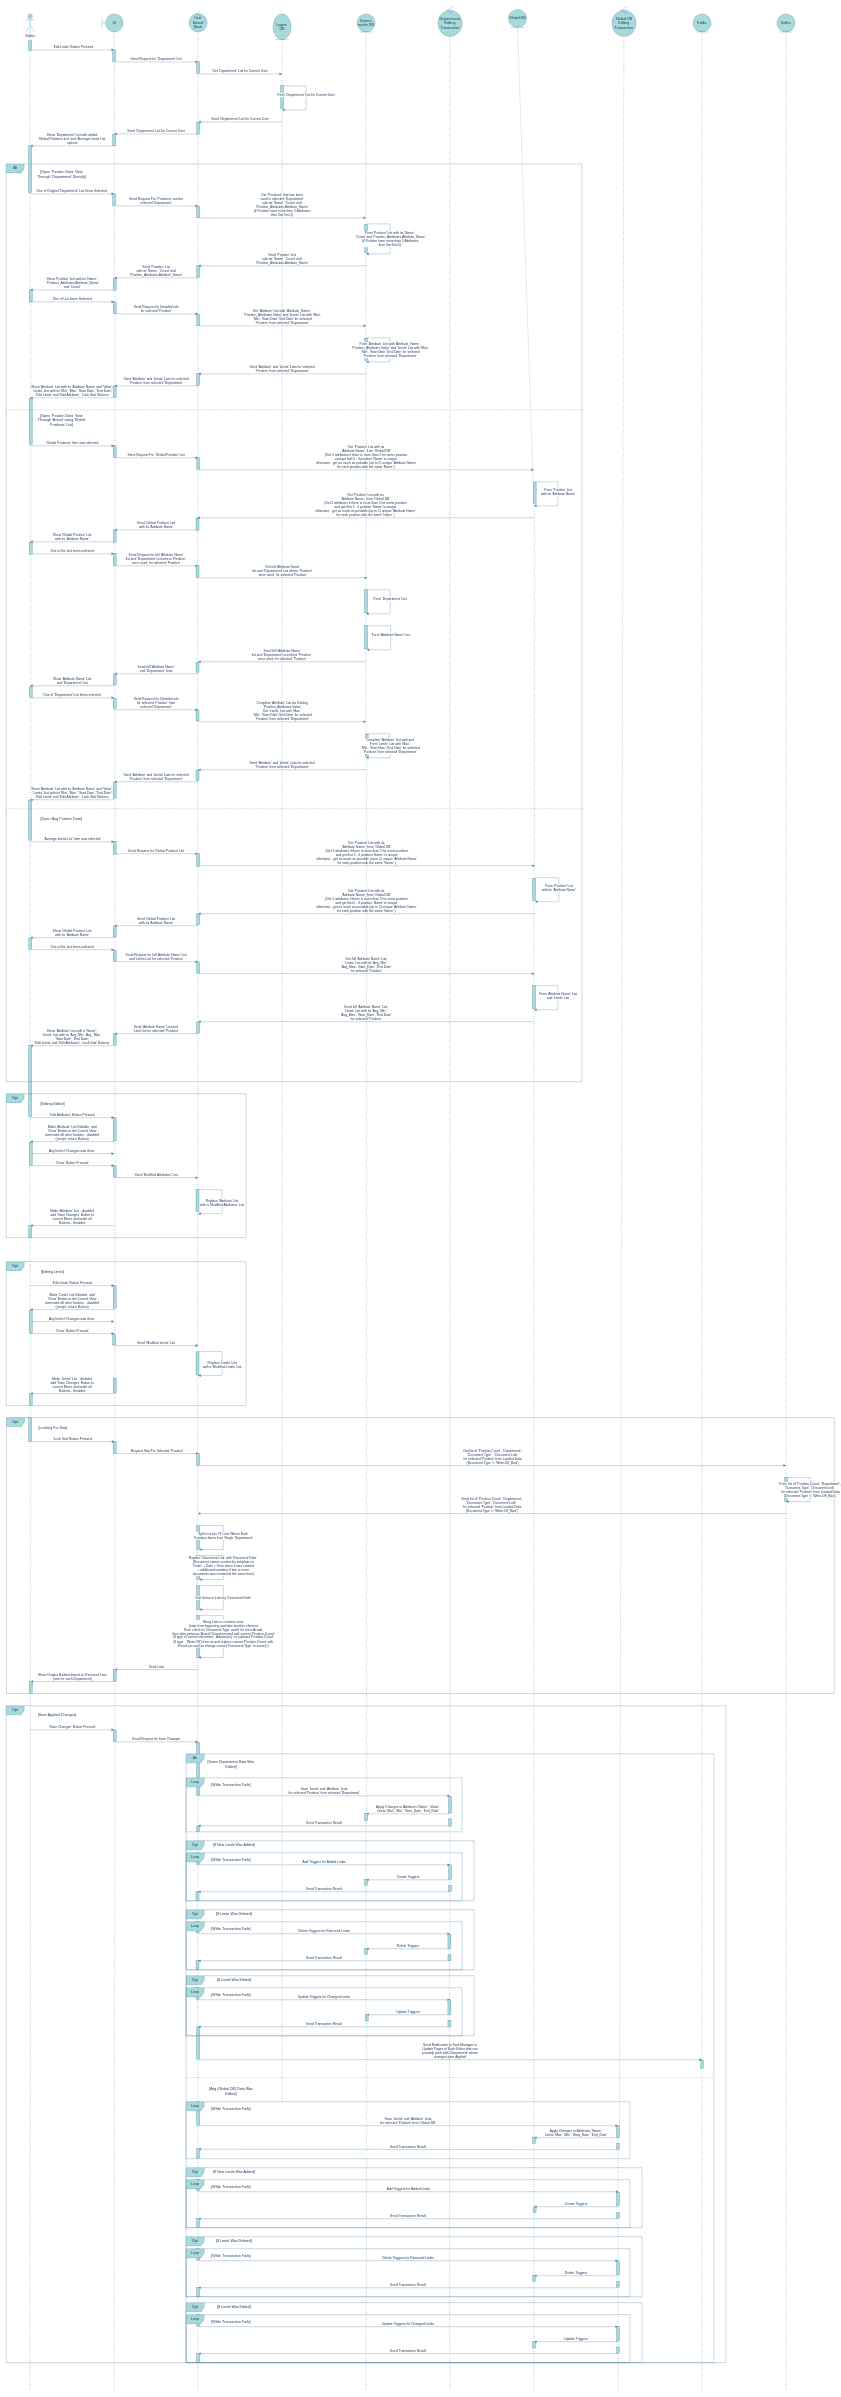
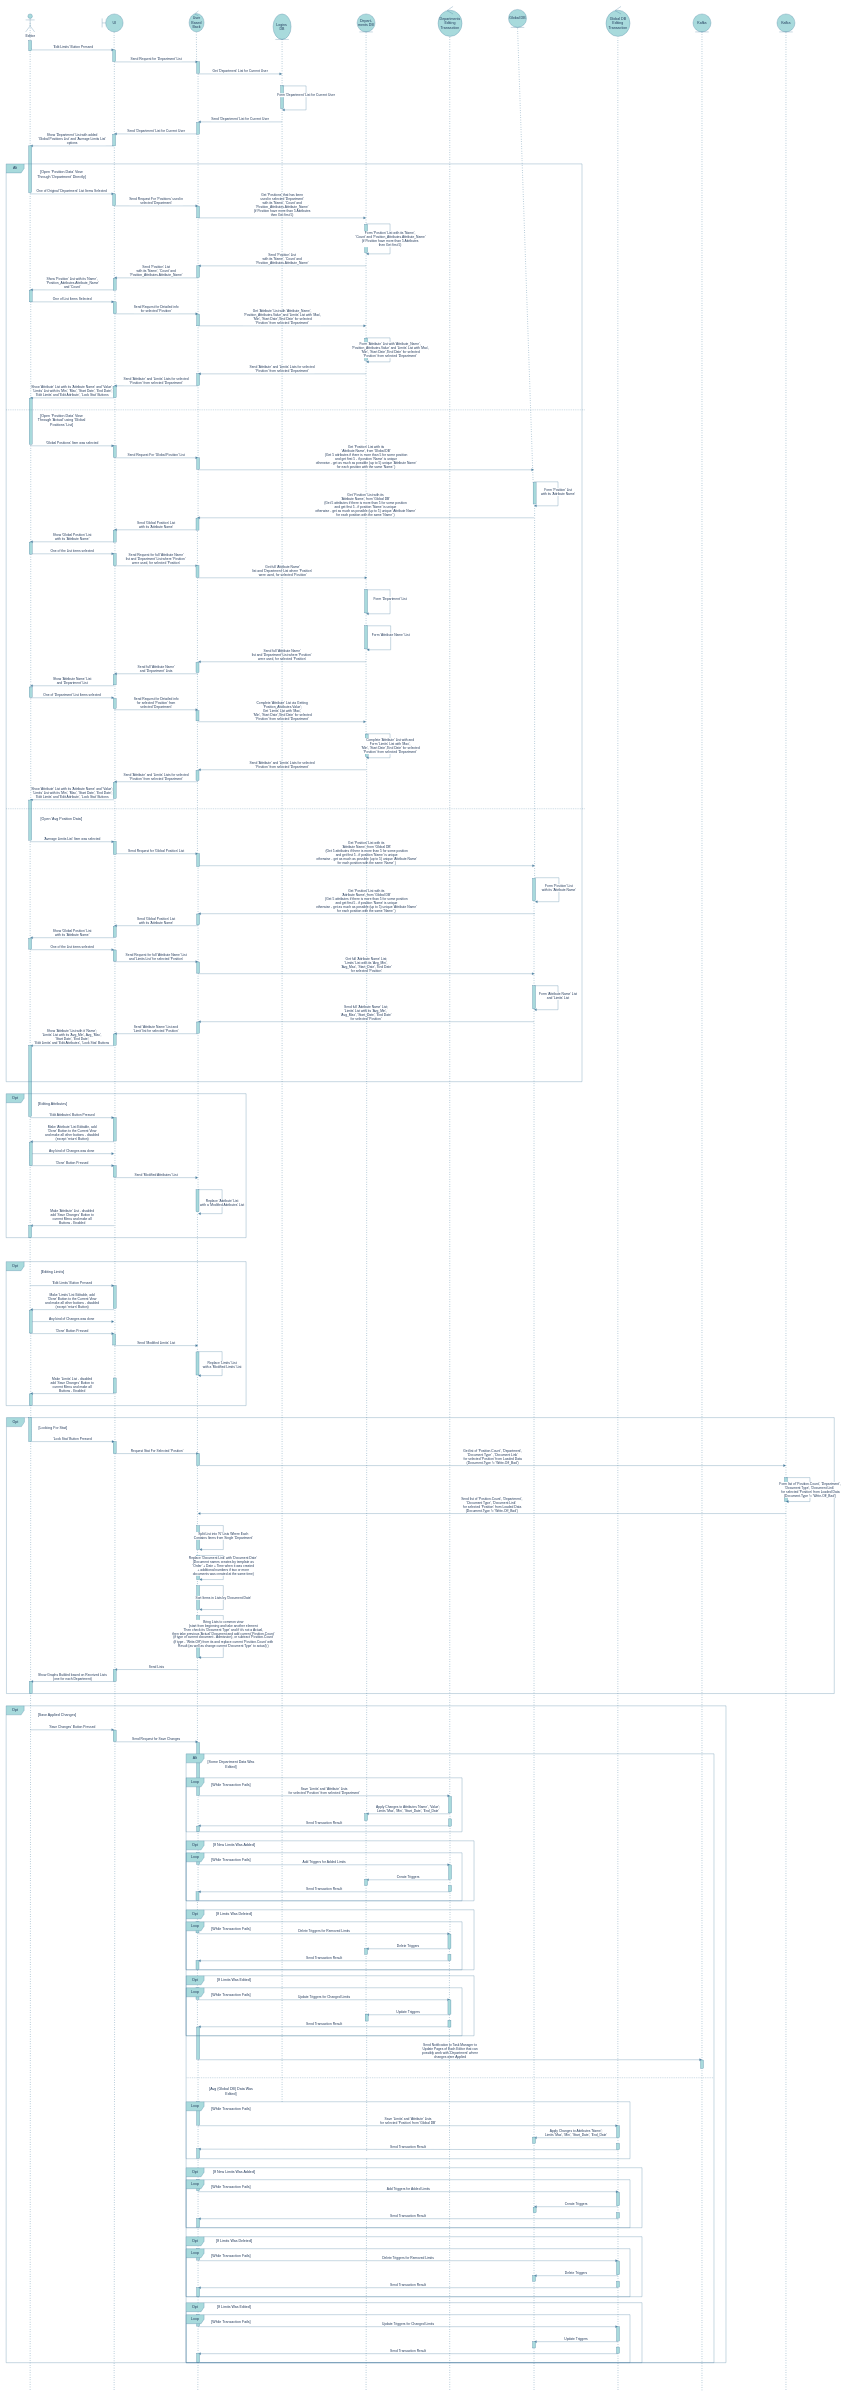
(198, 21) -> (197, 21)
(624, 21) -> (618, 21)
(53, 1104) -> (53, 1104)
